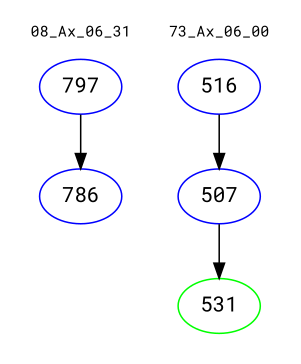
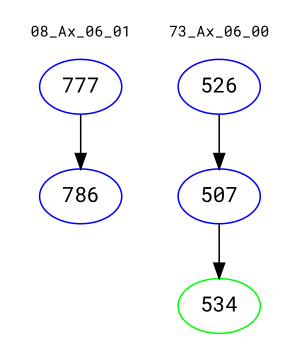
(81, 33) -> (81, 33)
(81, 87) -> (81, 87)
(219, 87) -> (219, 87)
(219, 306) -> (219, 306)
